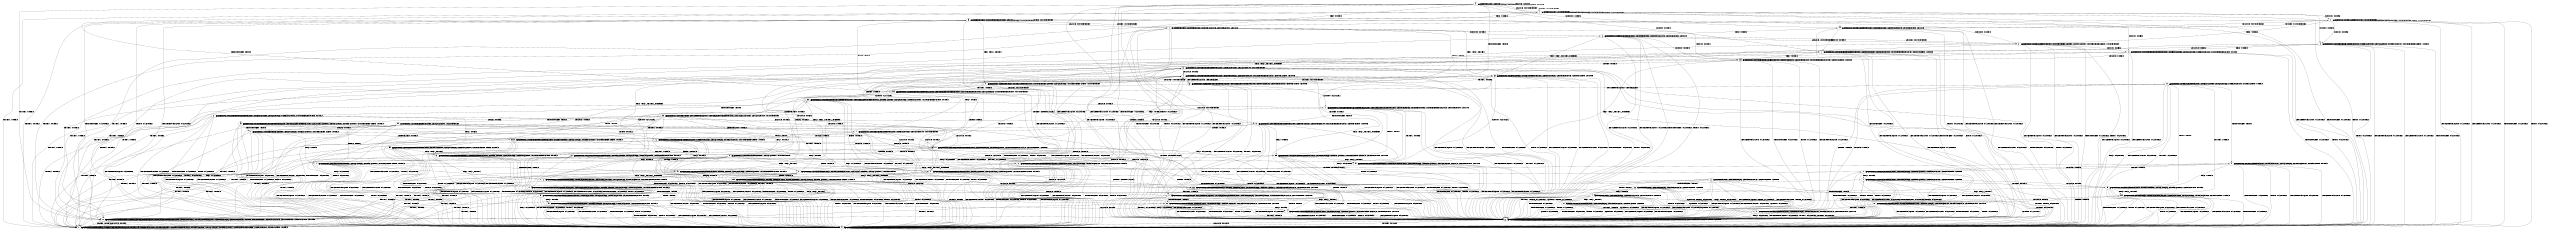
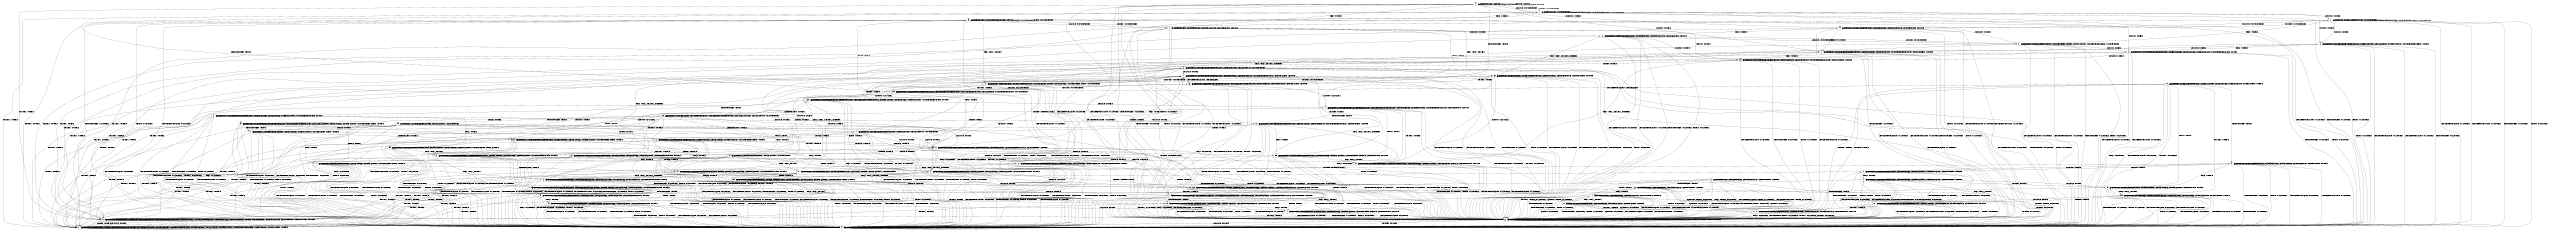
none -> (879, 56)
(1076, 97) -> (1041, 88)
none -> (234, 193)
